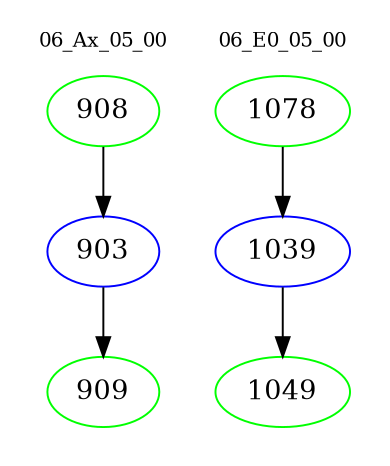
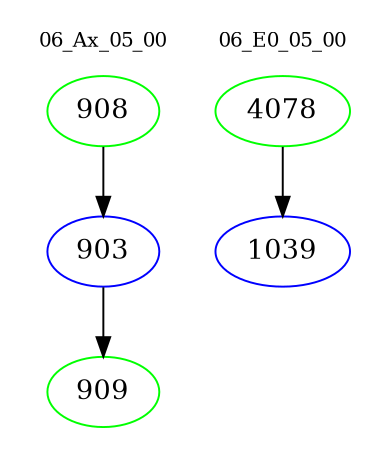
(283, 111) -> (283, 111)
(283, 392) -> none
